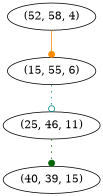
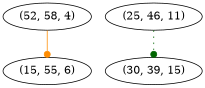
(52, 95) -> none
(52, 180) -> (154, 71)
